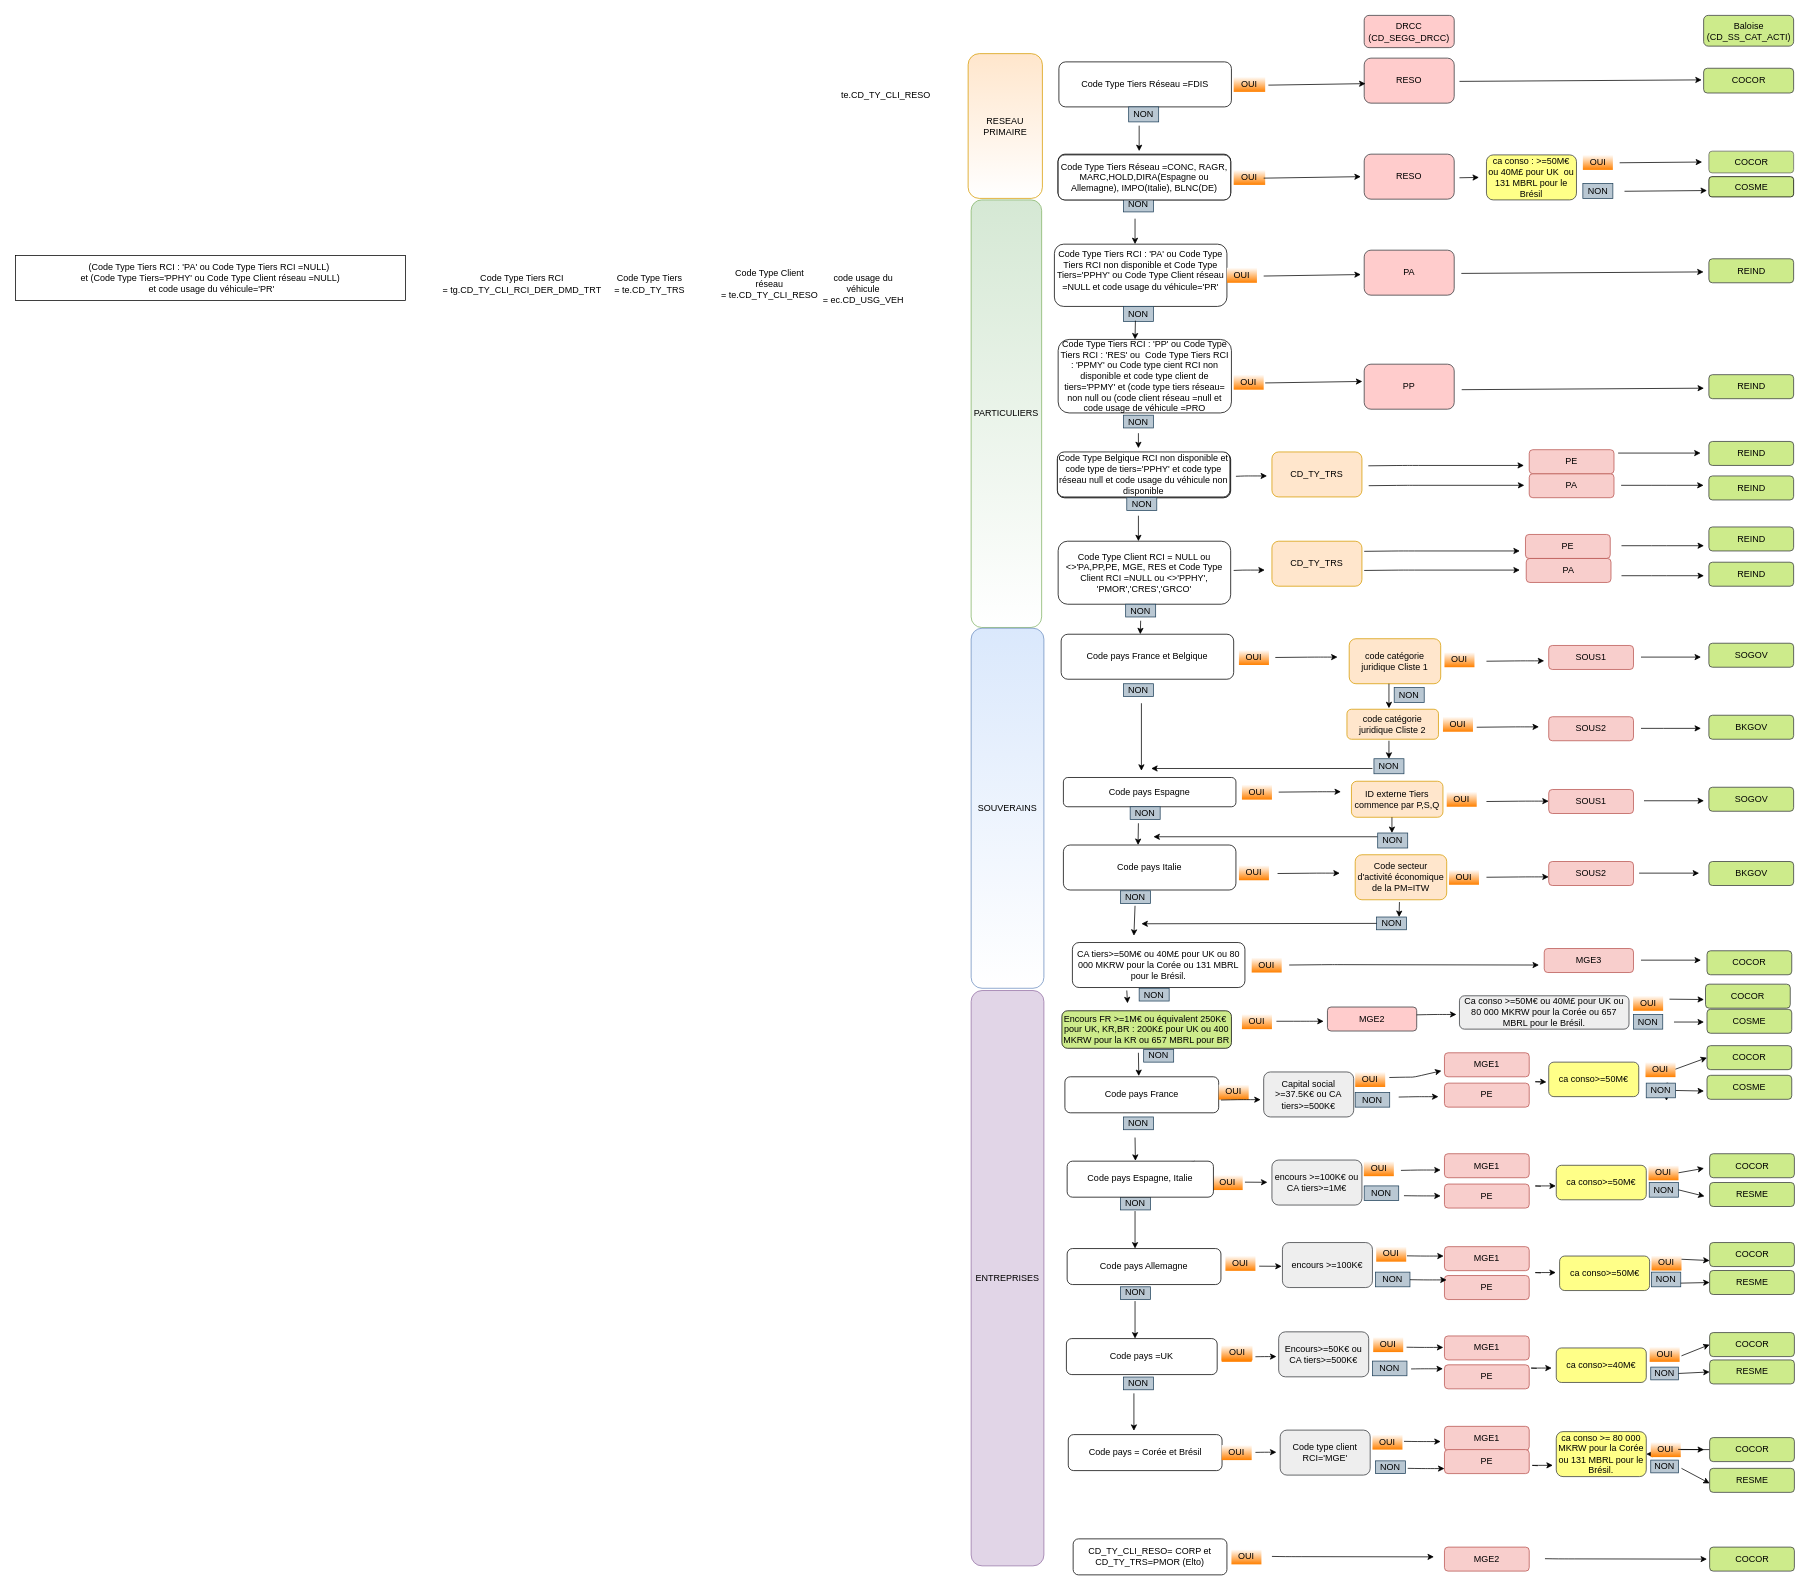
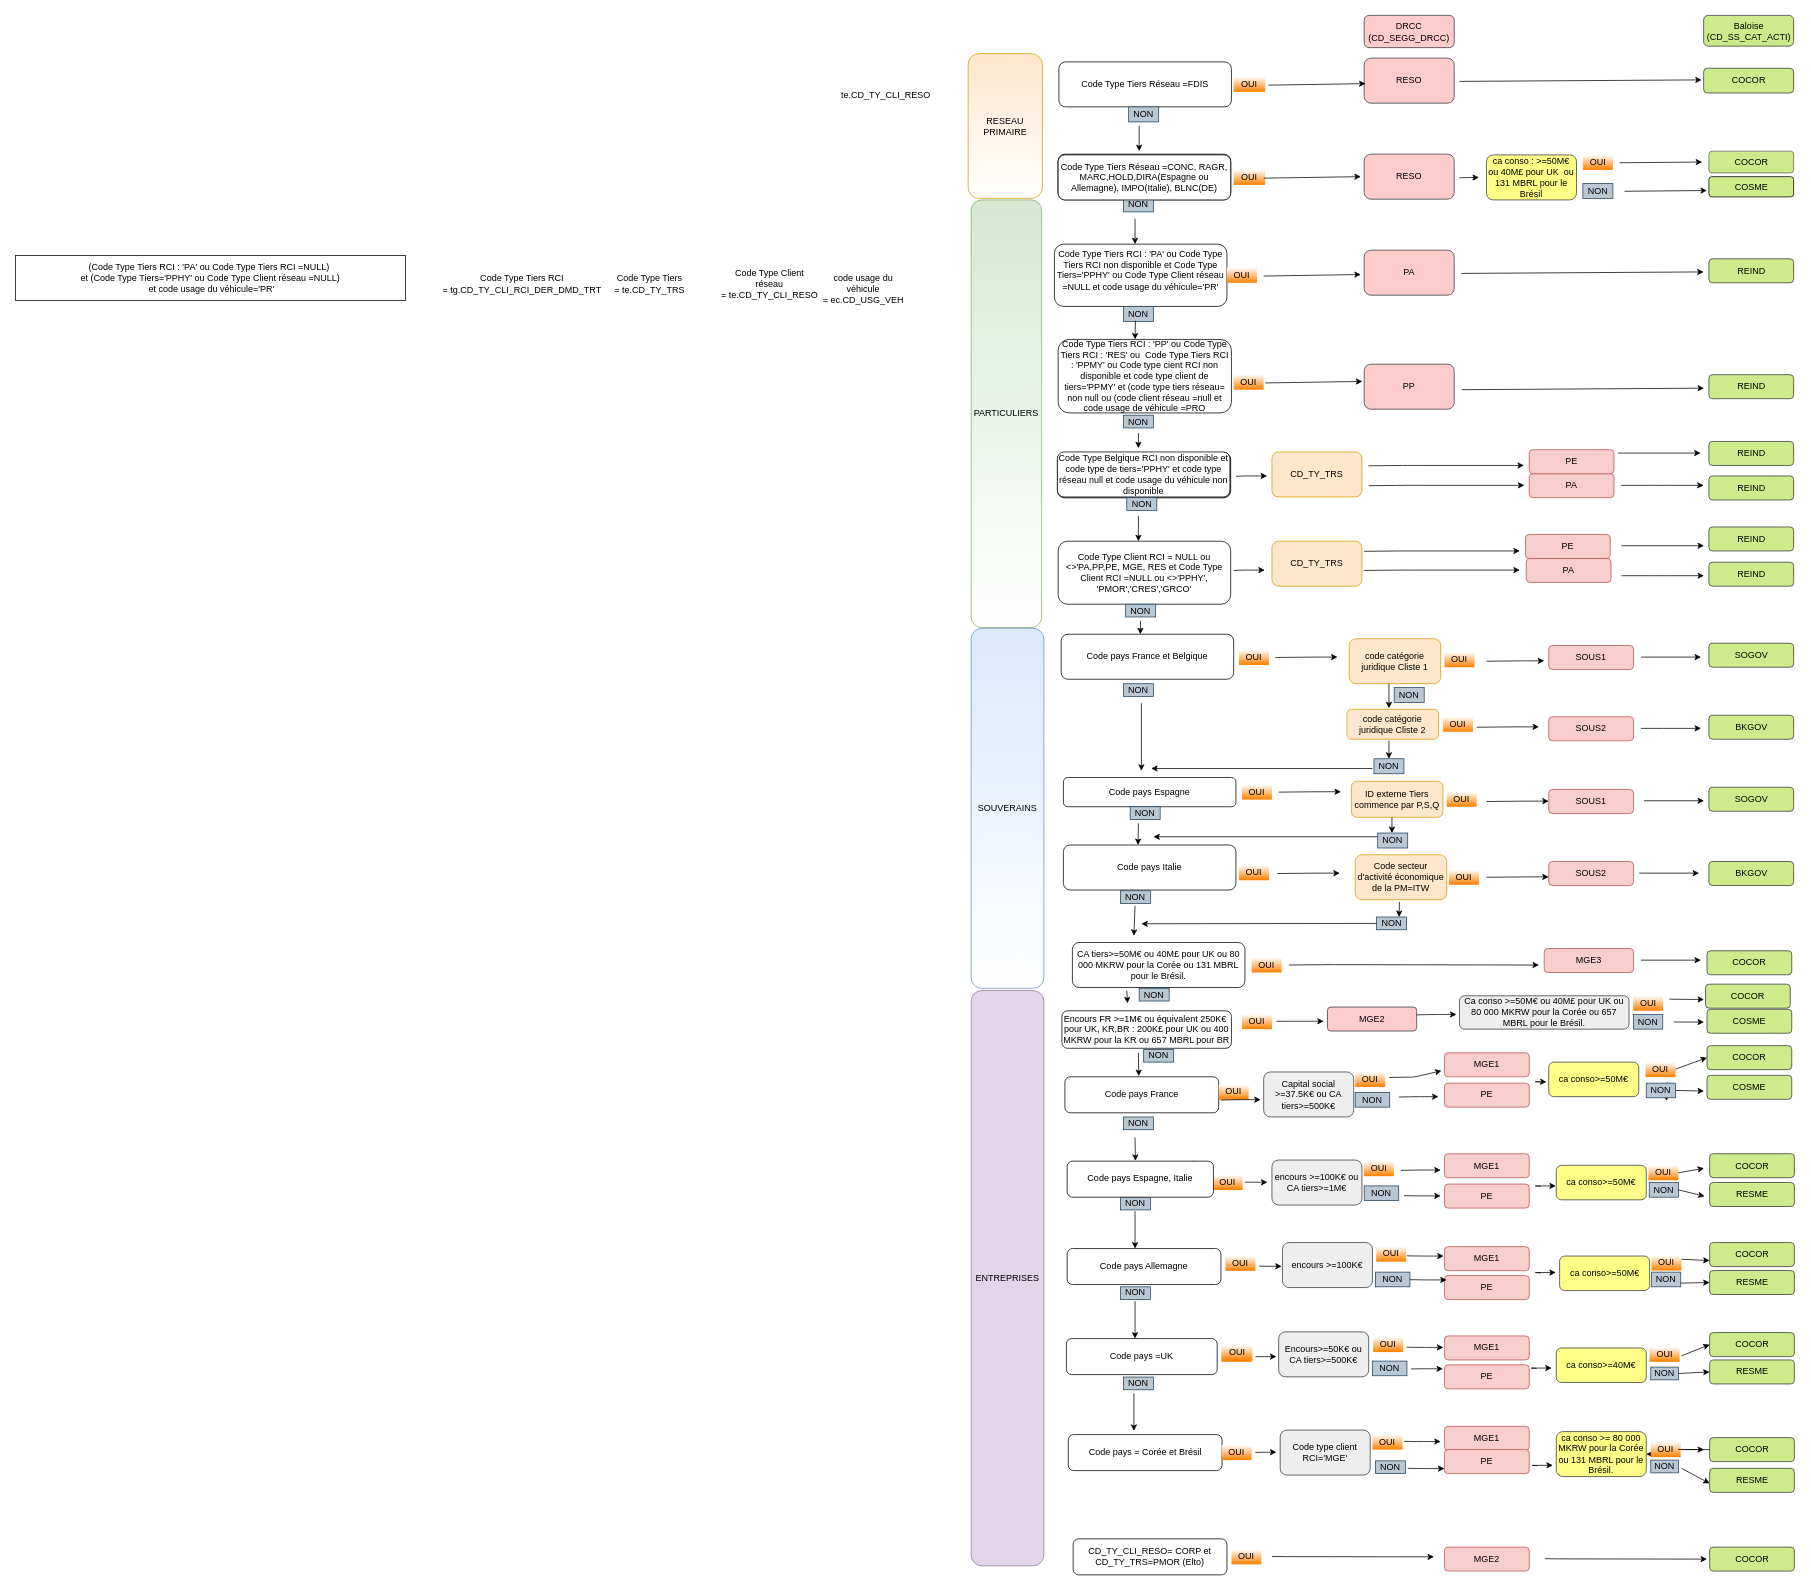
(1146, 1029) -> (1146, 1029)
